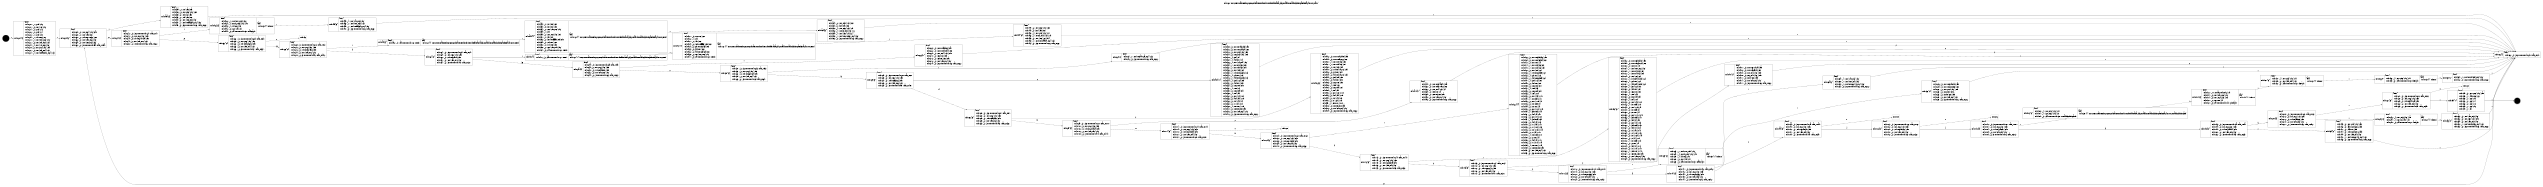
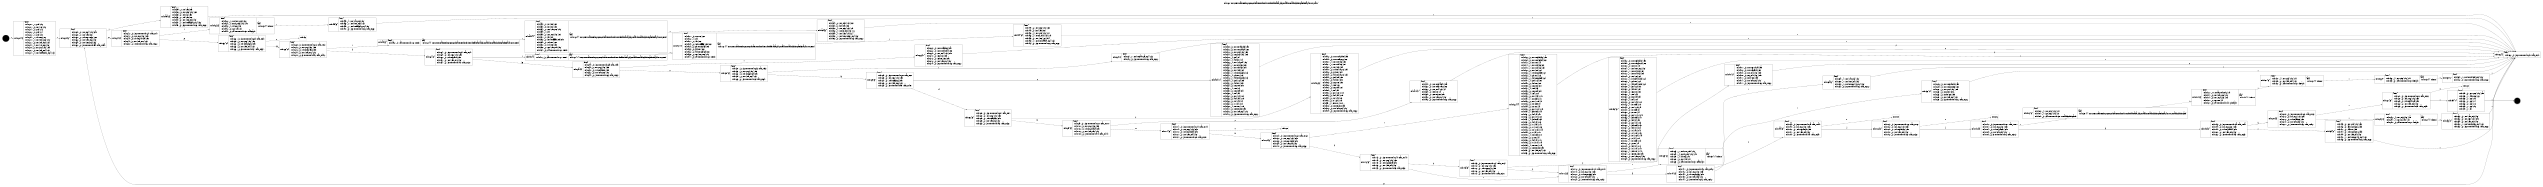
(1511, 158) -> (1483, 180)
